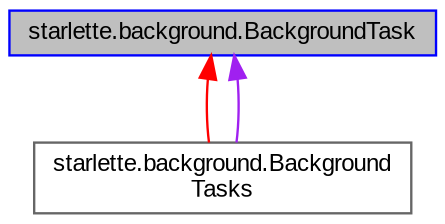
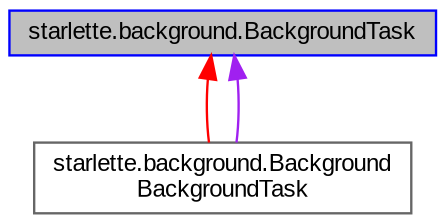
(223, 178) -> (223, 178)
